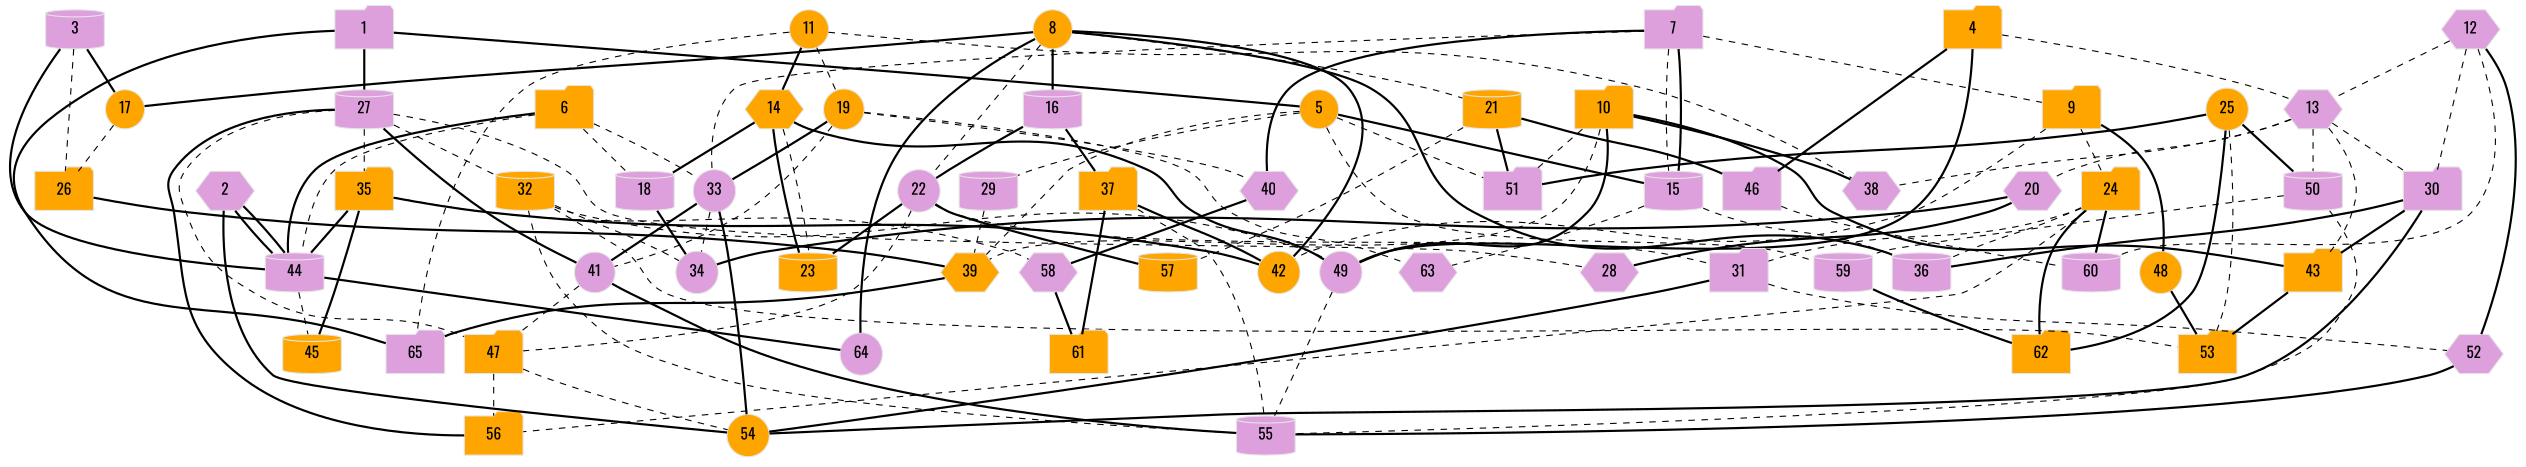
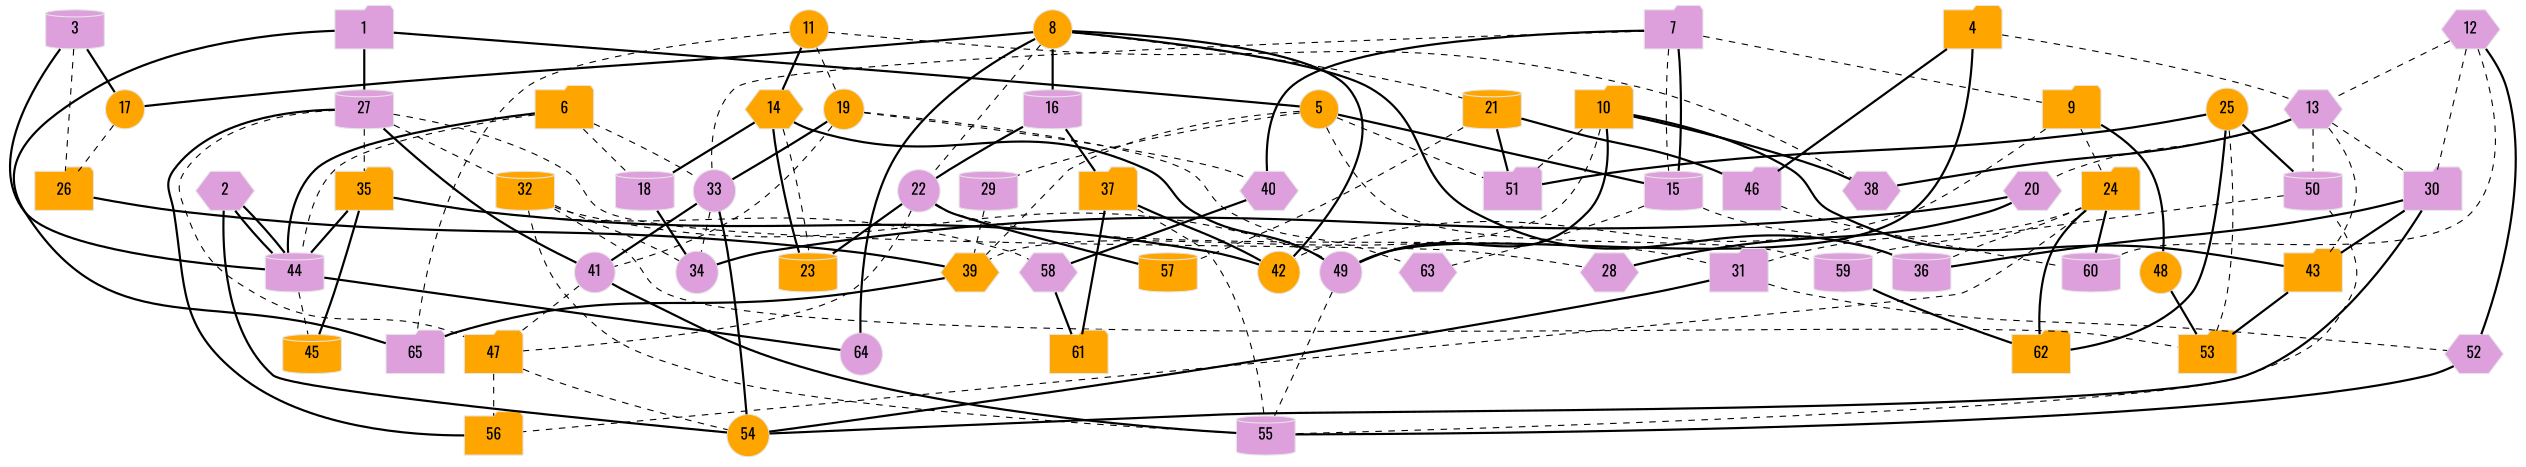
(2085, 158) -> (2085, 158)
